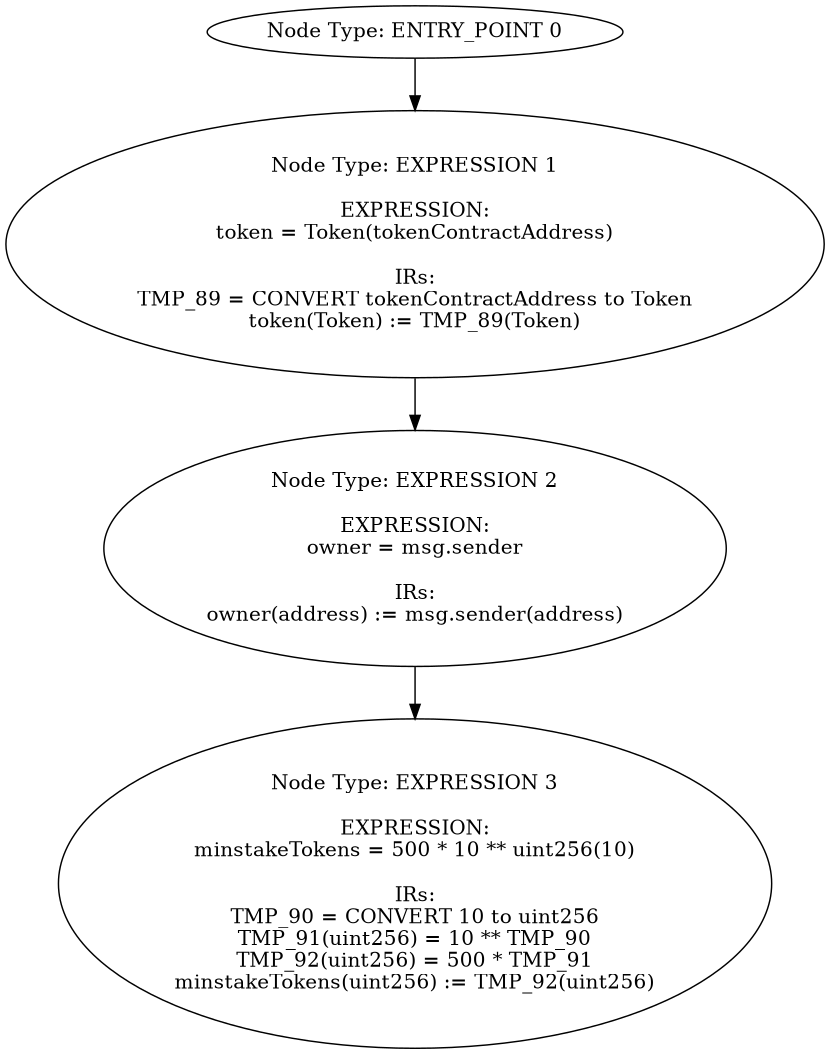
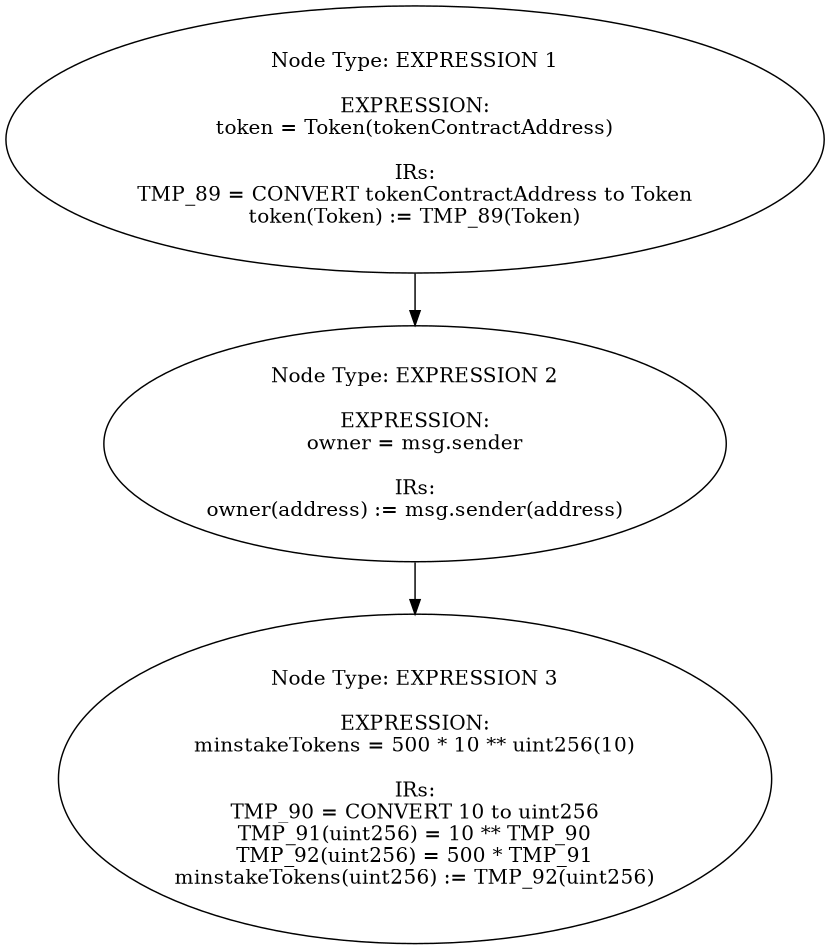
(415, 32) -> none
